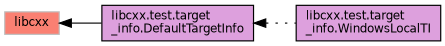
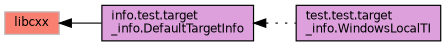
(178, 23) -> (178, 23)
(368, 23) -> (368, 23)
